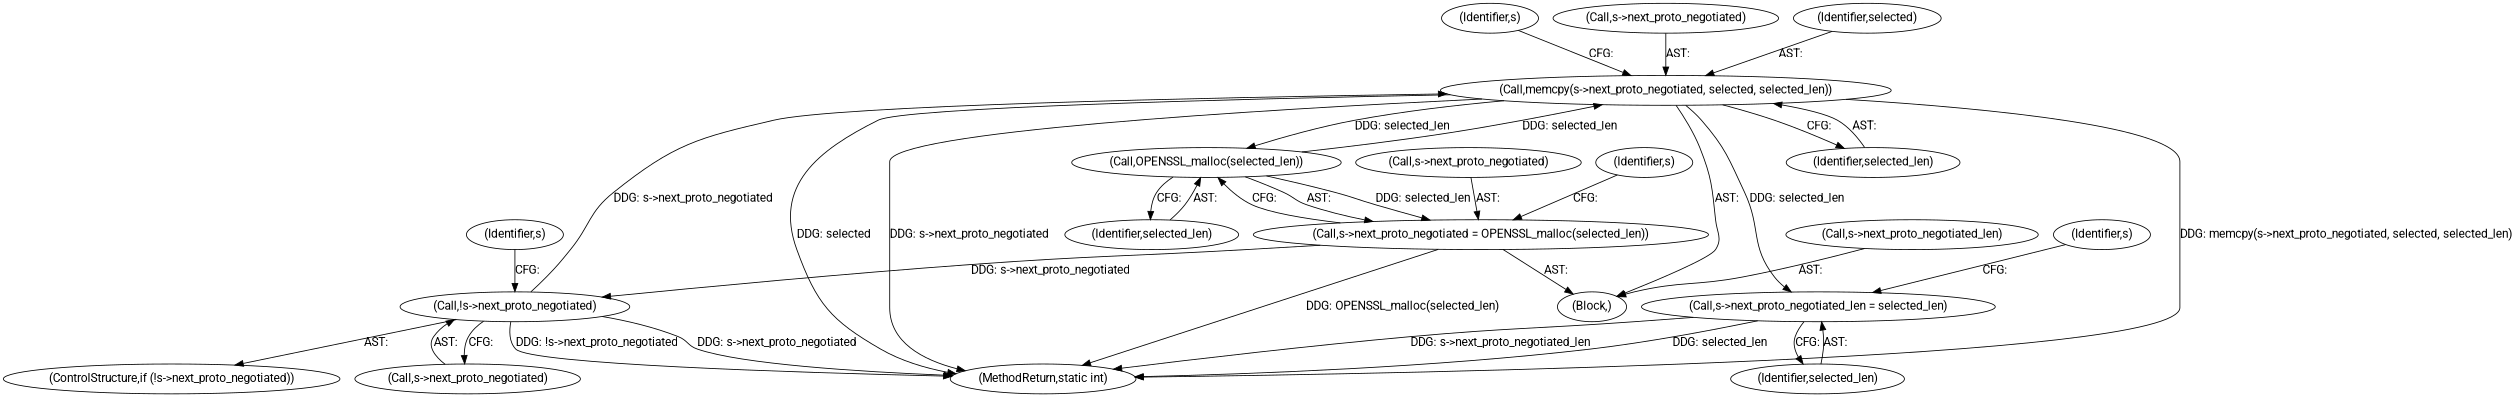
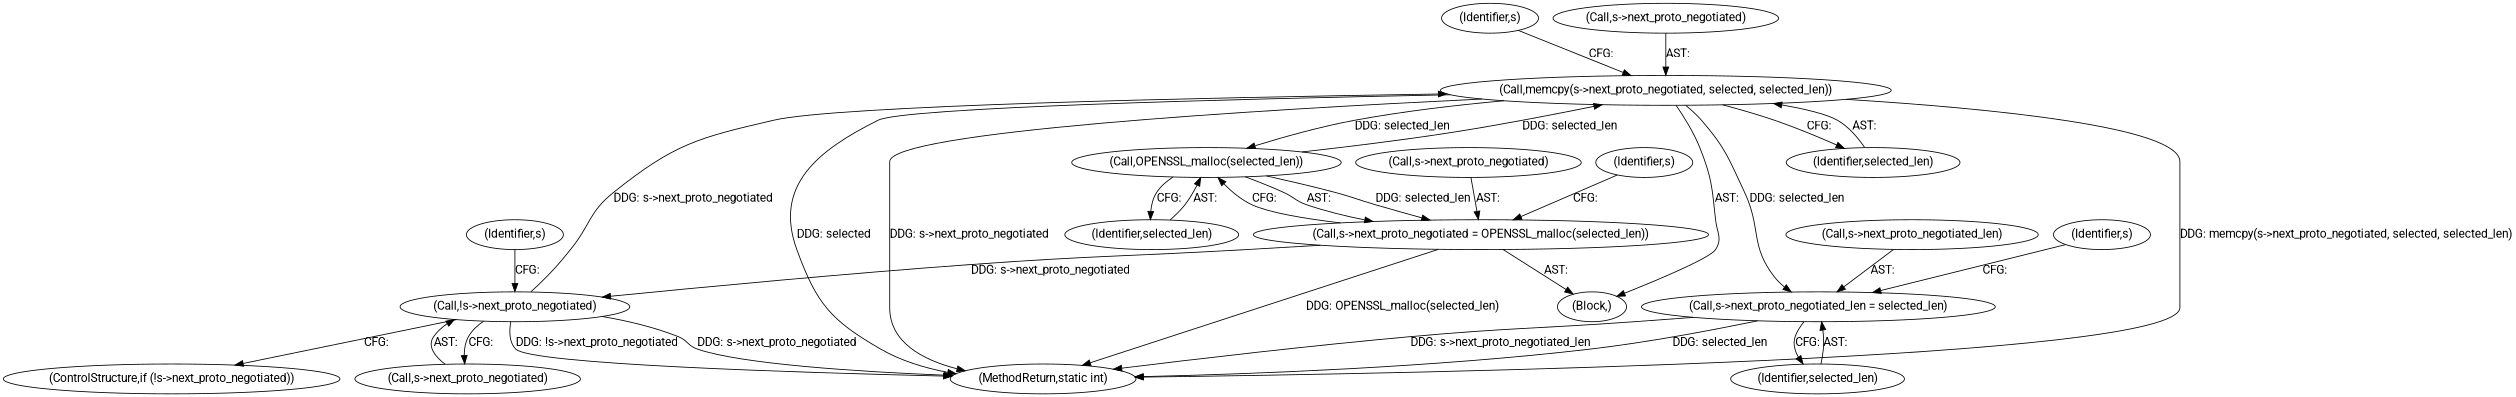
(1867, 18) -> none
(1746, 276) -> (1869, 268)
(378, 343) -> (378, 343)
